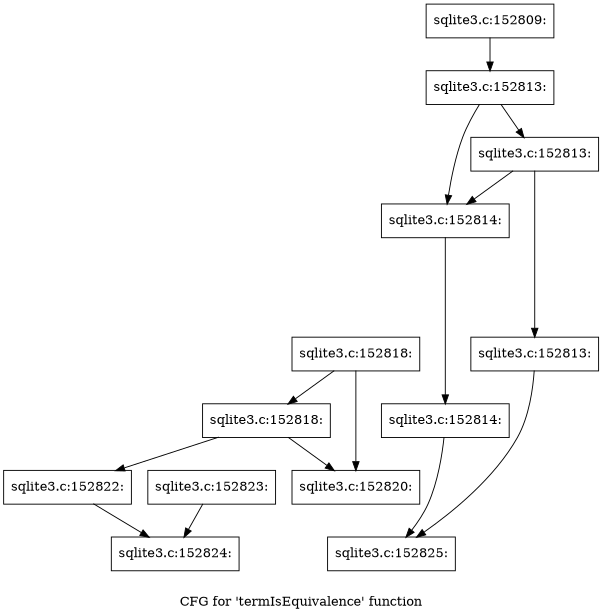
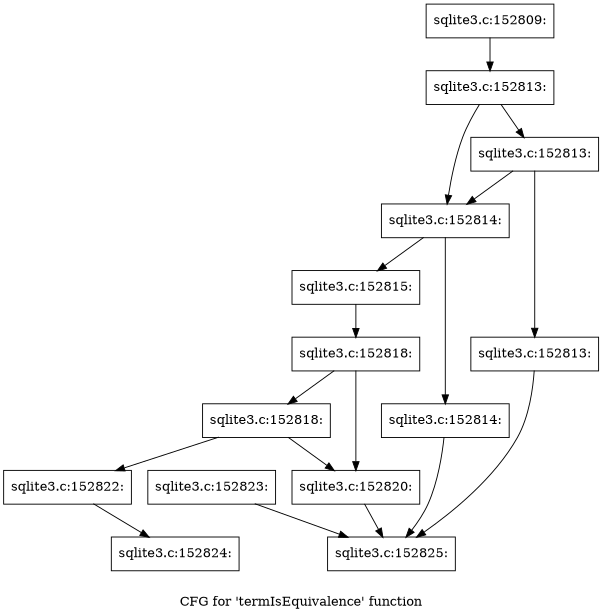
none -> (356, 287)
(196, 517) -> (297, 519)
none -> (371, 517)
